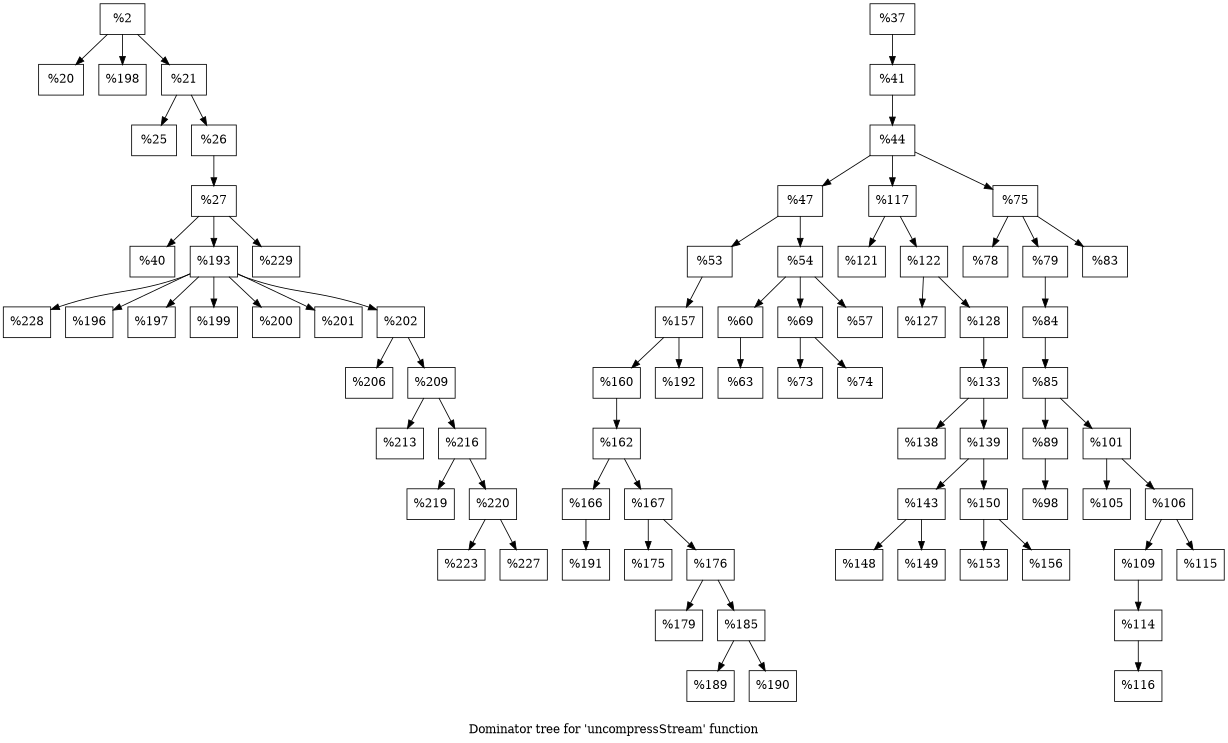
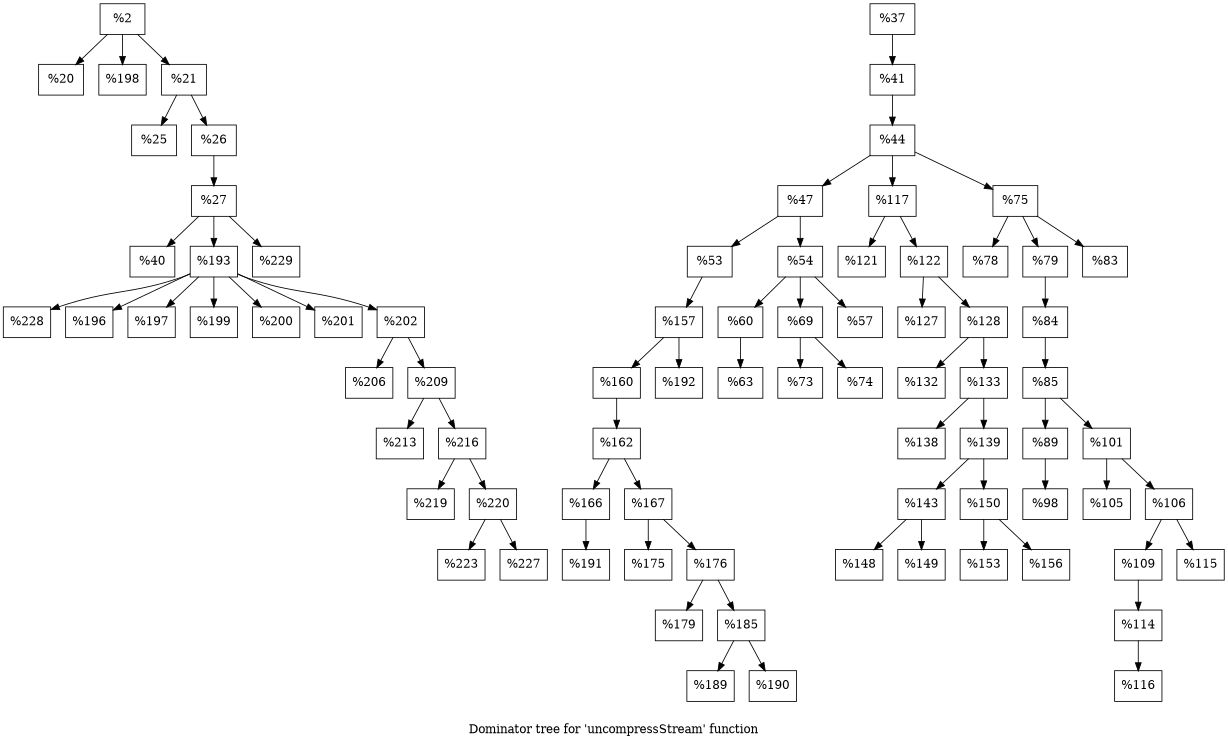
none -> (922, 383)
